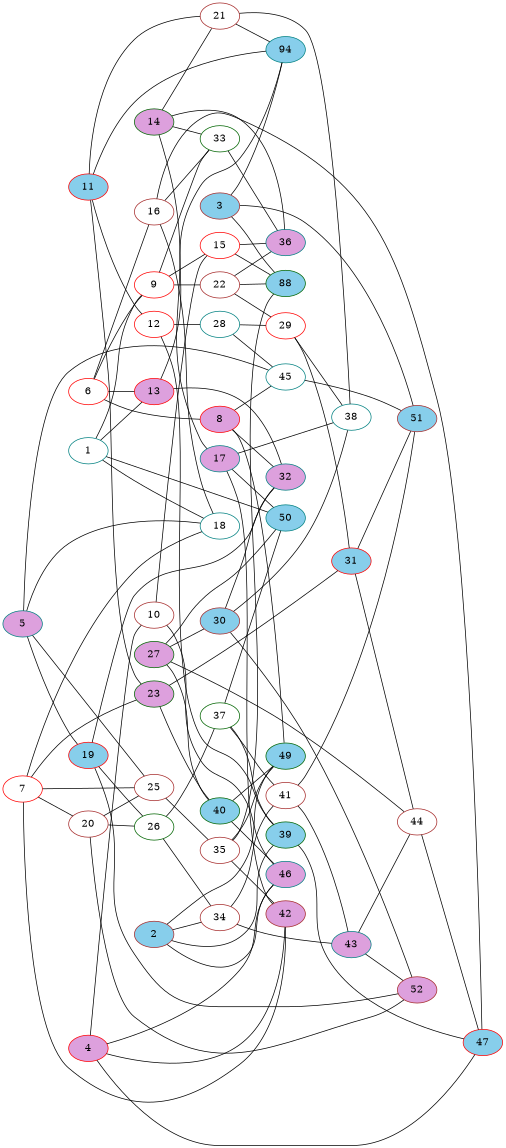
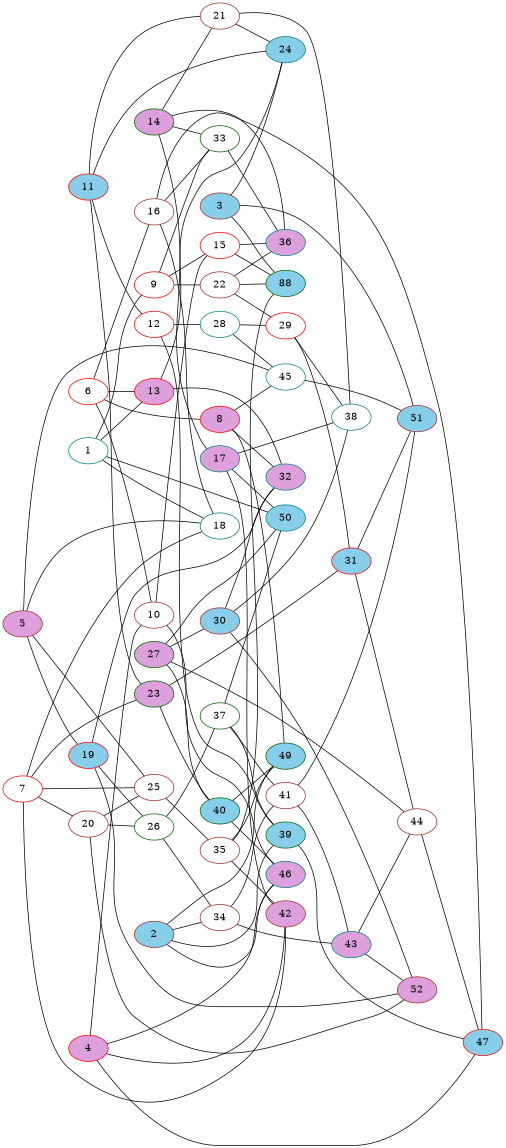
(286, 50) -> (286, 50)
(115, 335) -> (129, 501)
(23, 624) -> (23, 624)
